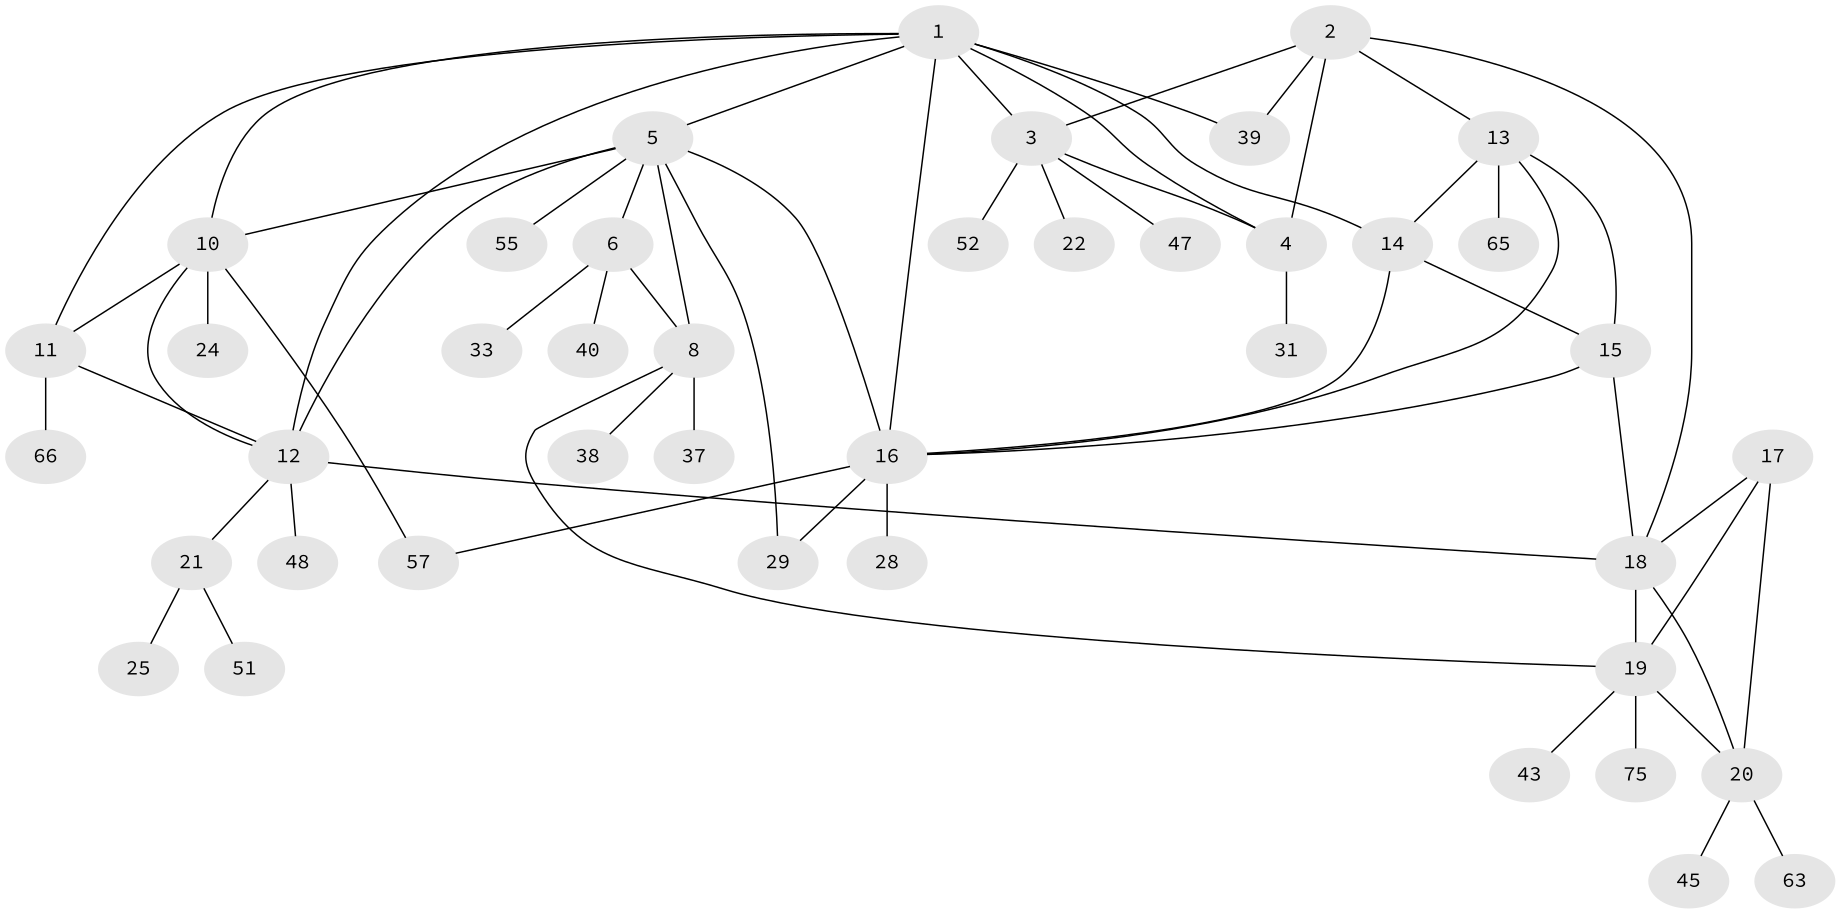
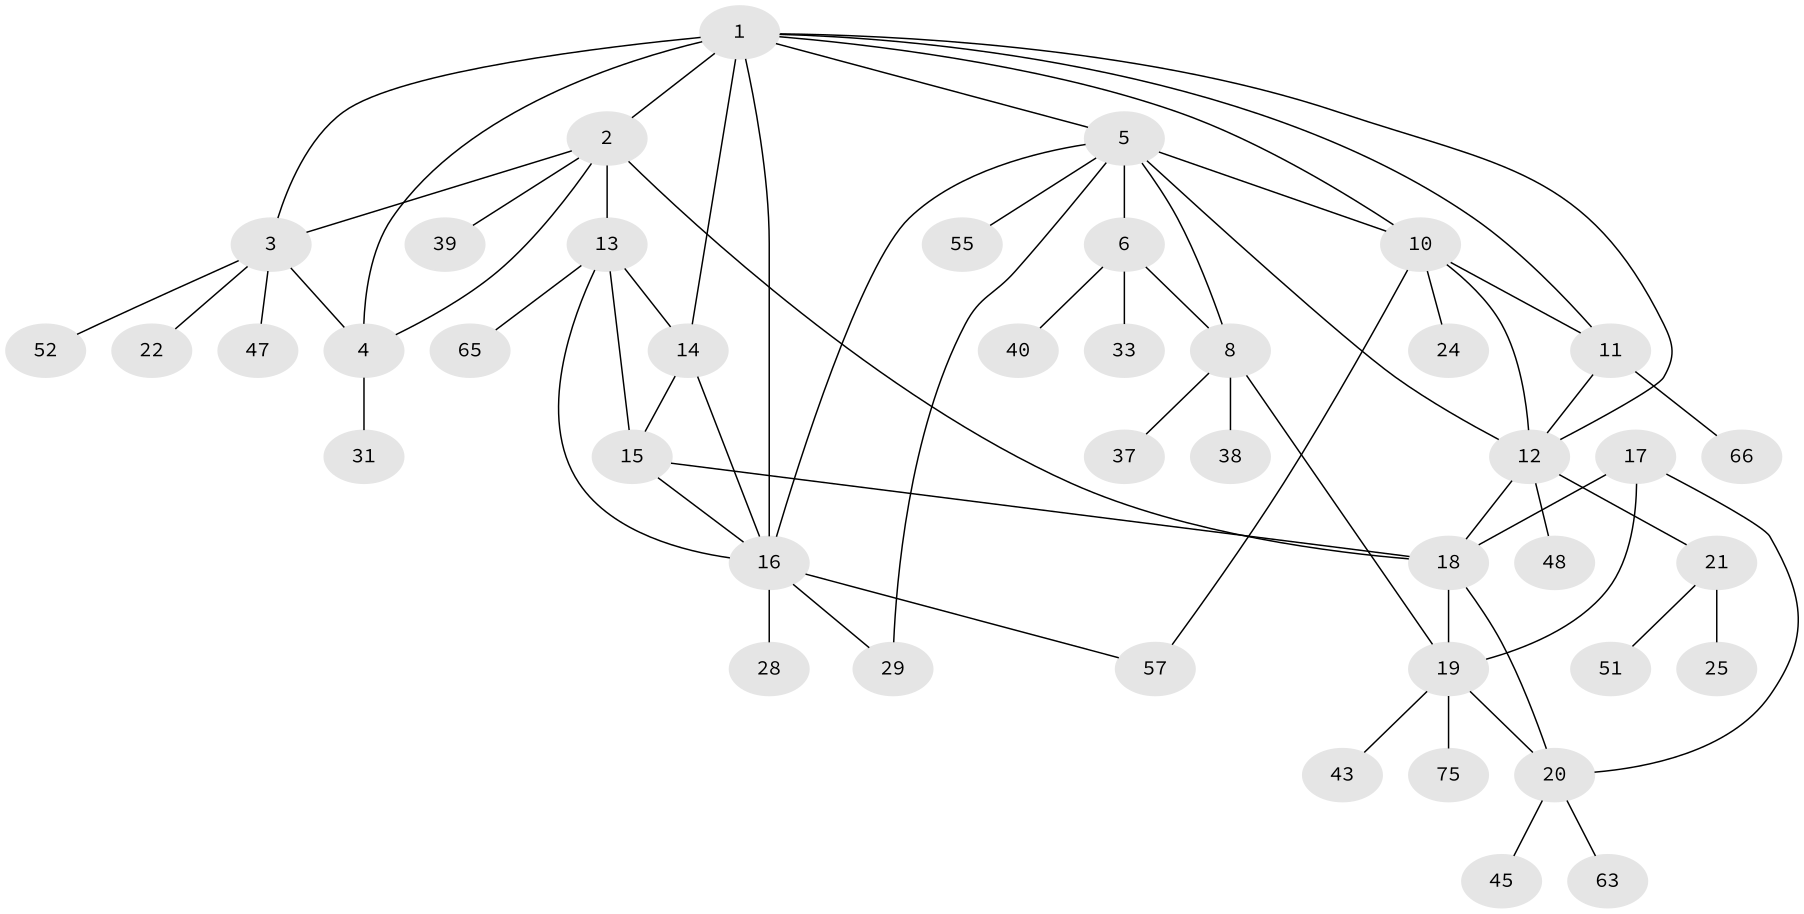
(1097, 81) -> (673, 86)
